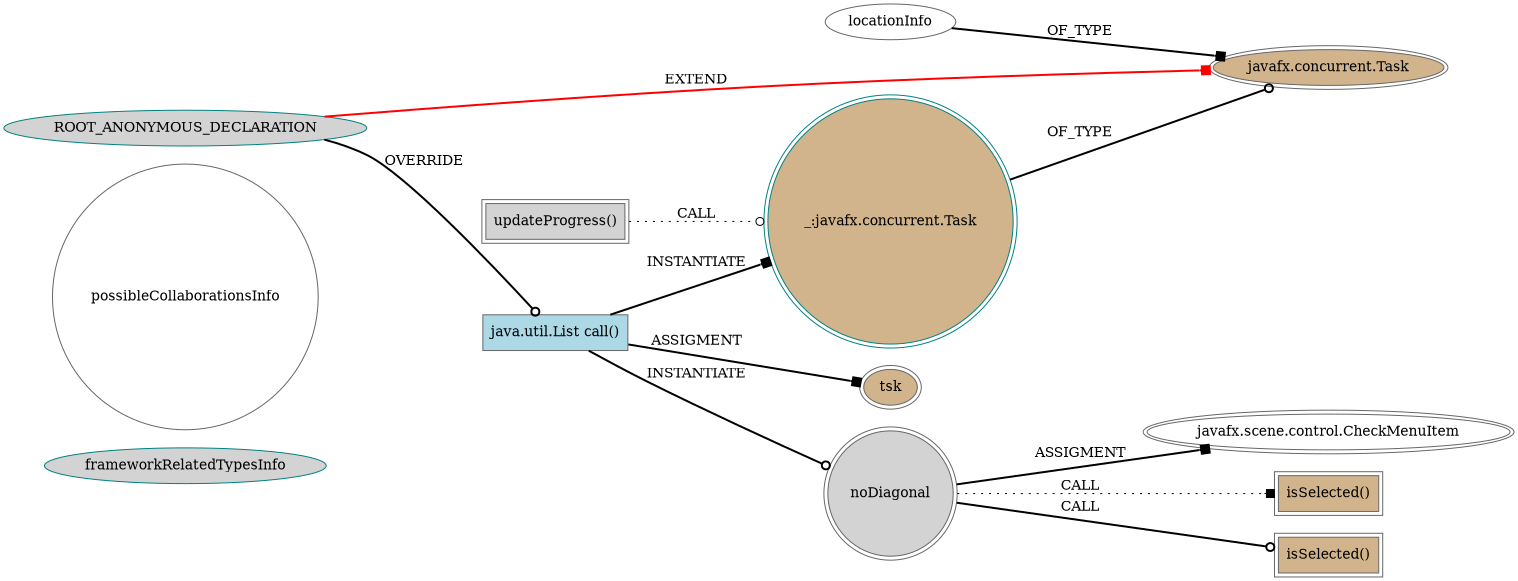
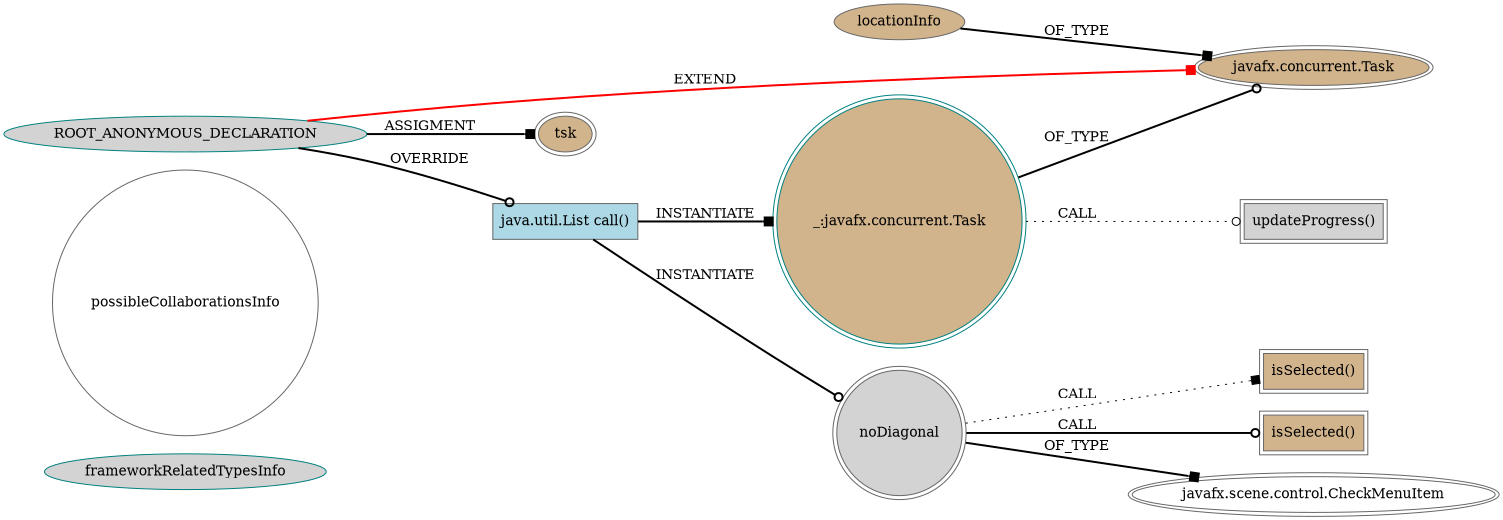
(891, 22) -> (899, 22)
(692, 221) -> (1129, 221)
(739, 363) -> (445, 134)
(1080, 453) -> (1077, 446)
